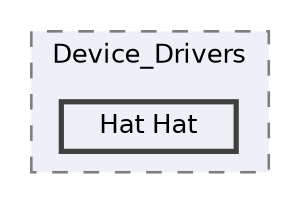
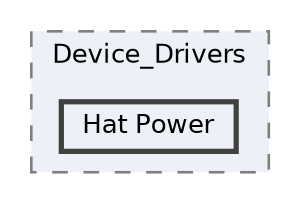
(149, 127) -> (149, 127)
